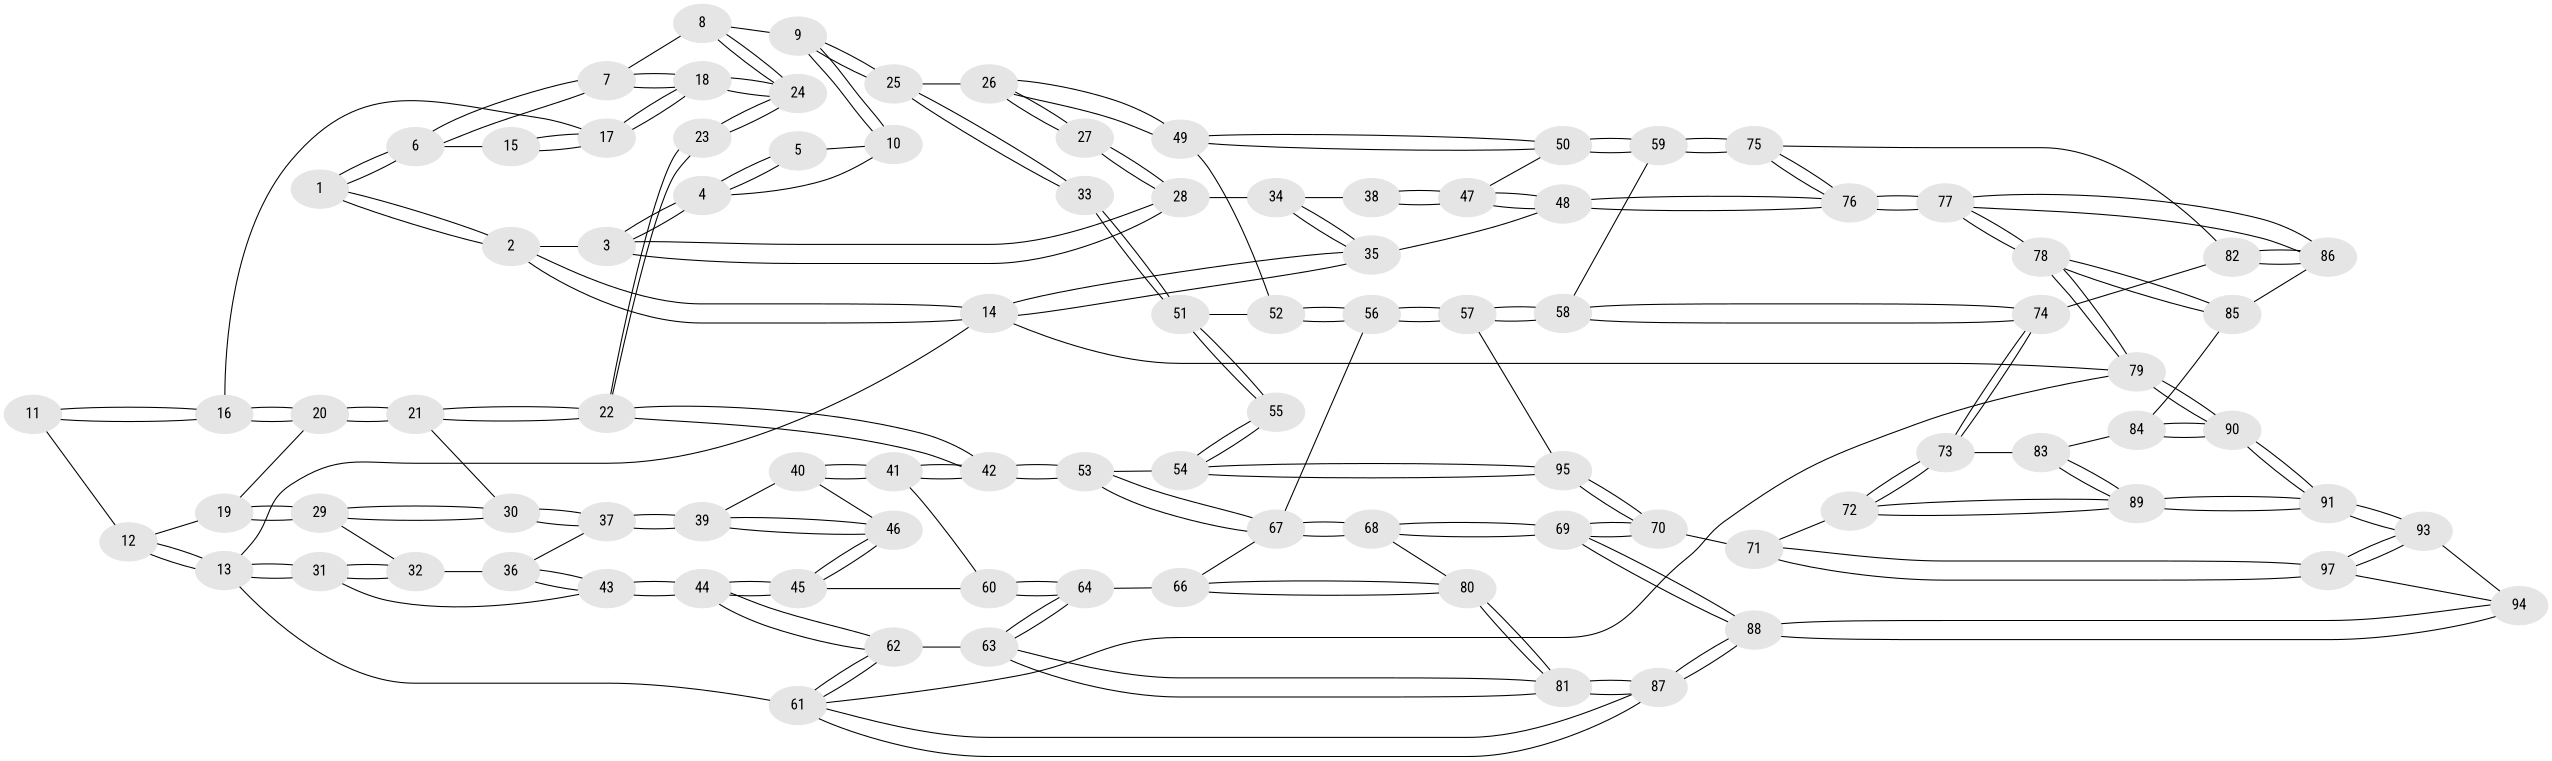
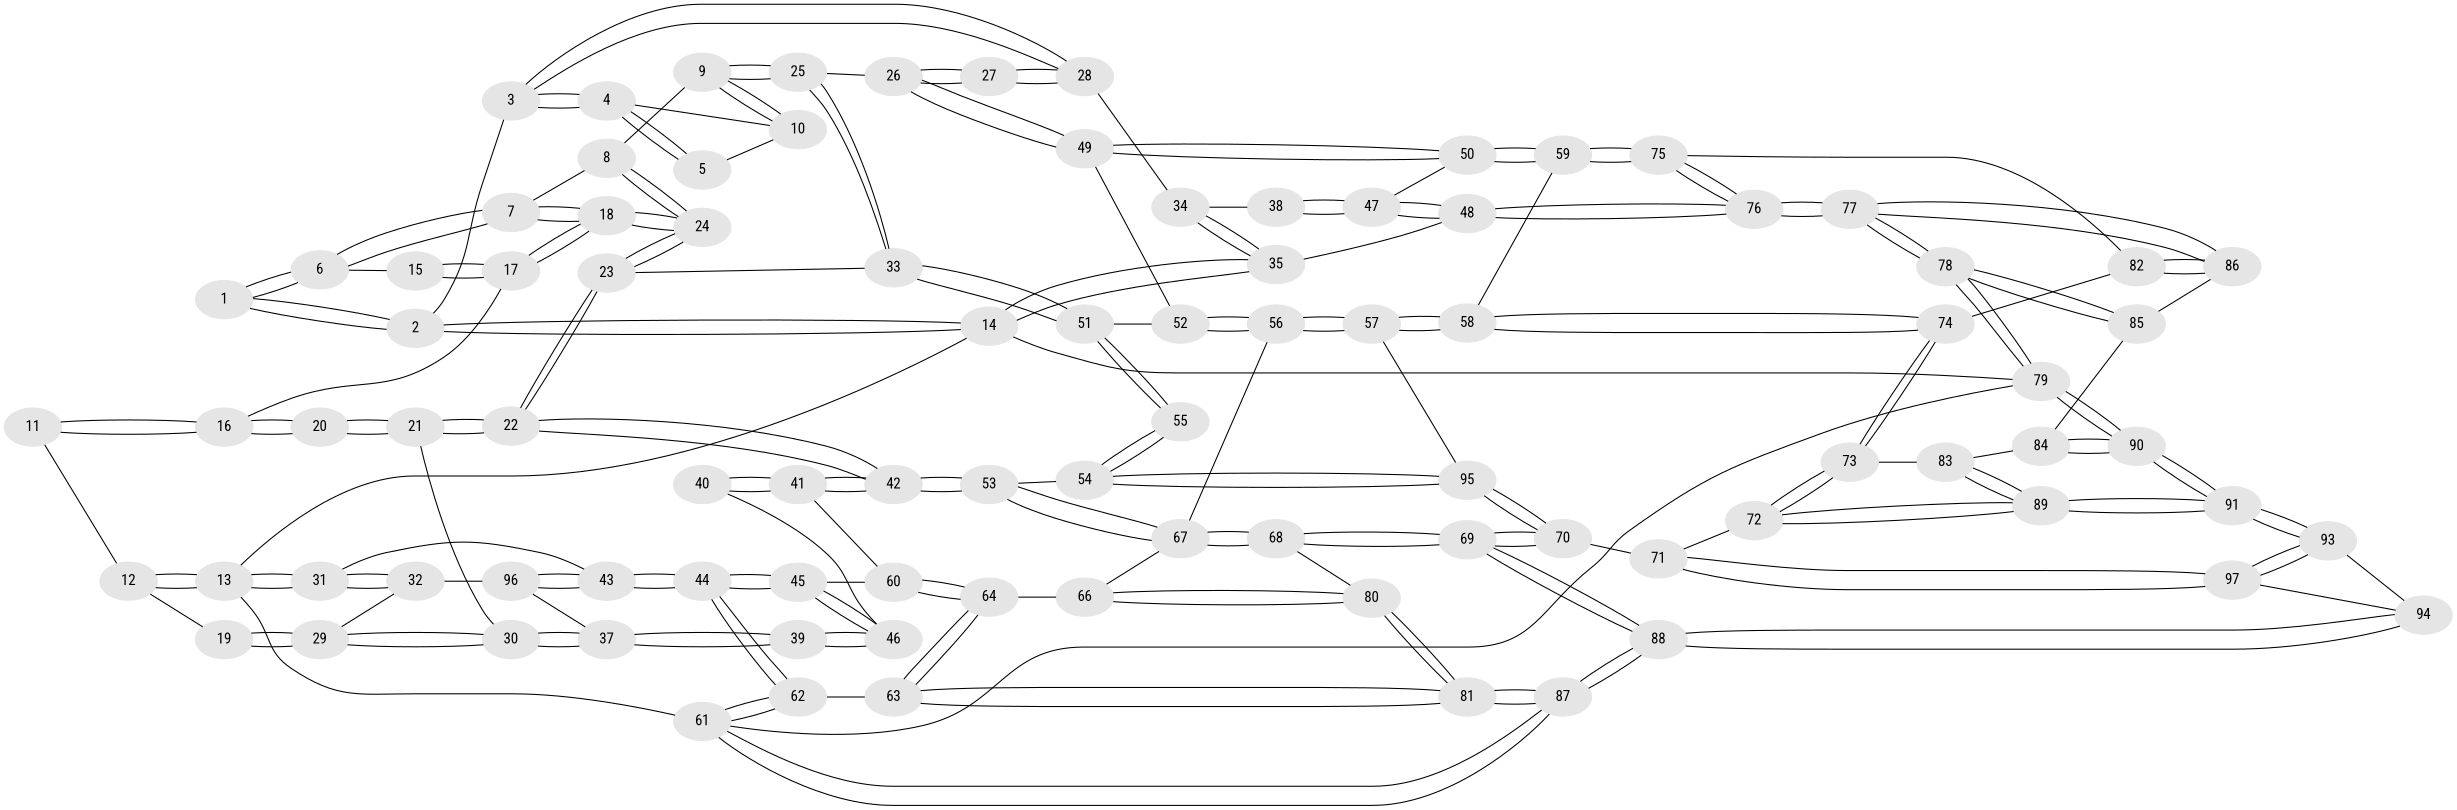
none -> (750, 270)
(272, 464) -> none
(750, 497) -> none
(511, 572) -> (511, 581)
